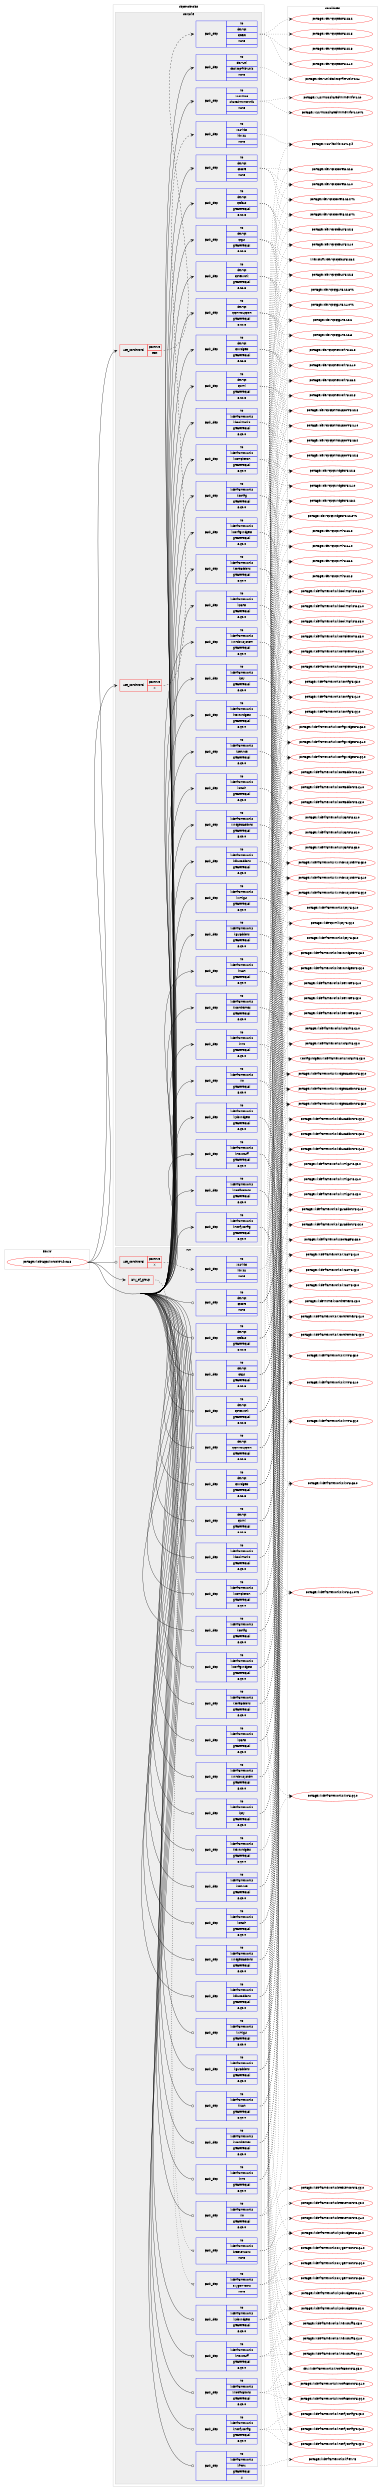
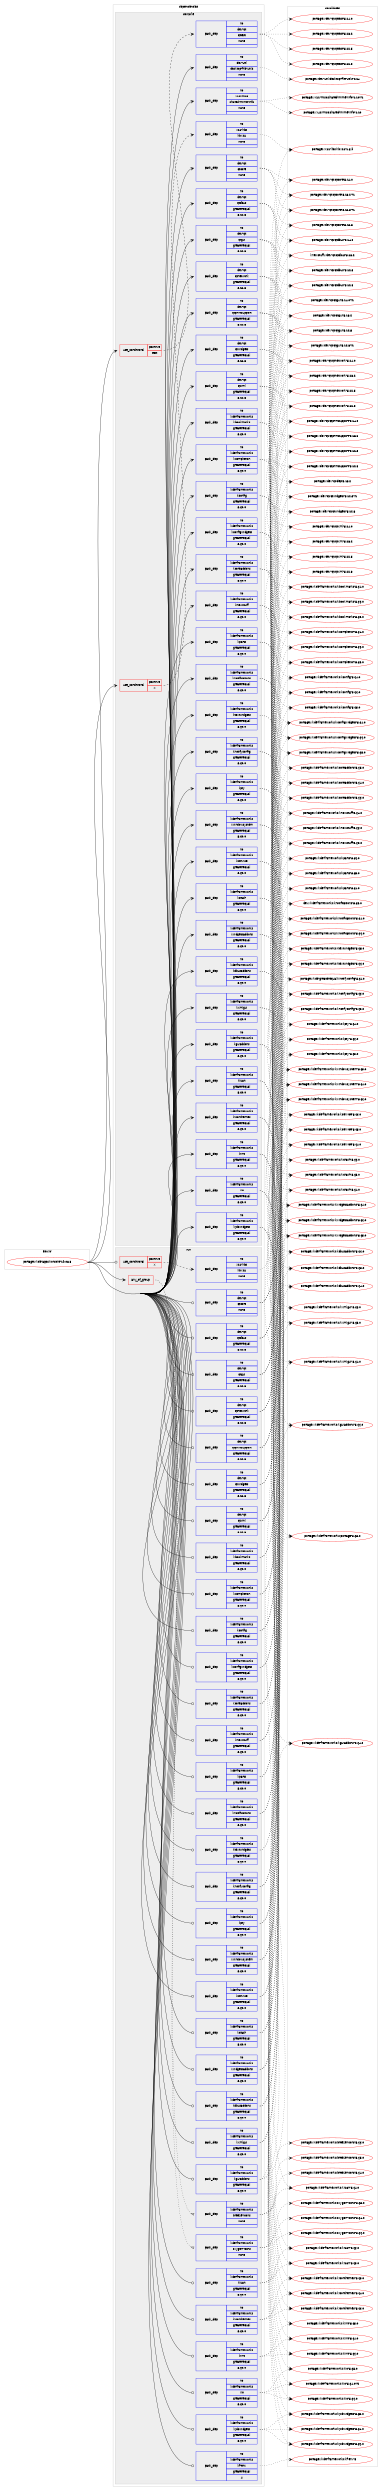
(333, 486) -> none
(333, 501) -> (333, 482)
(333, 923) -> (333, 1039)
(333, 1059) -> (333, 1175)
(333, 1301) -> (333, 2279)
(333, 2429) -> (333, 979)
